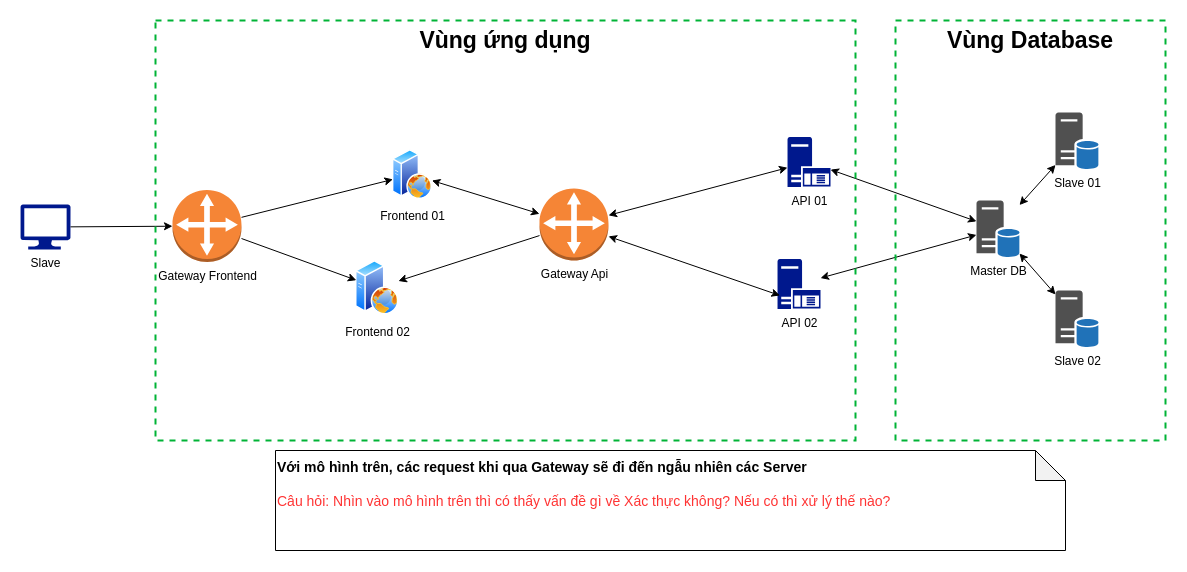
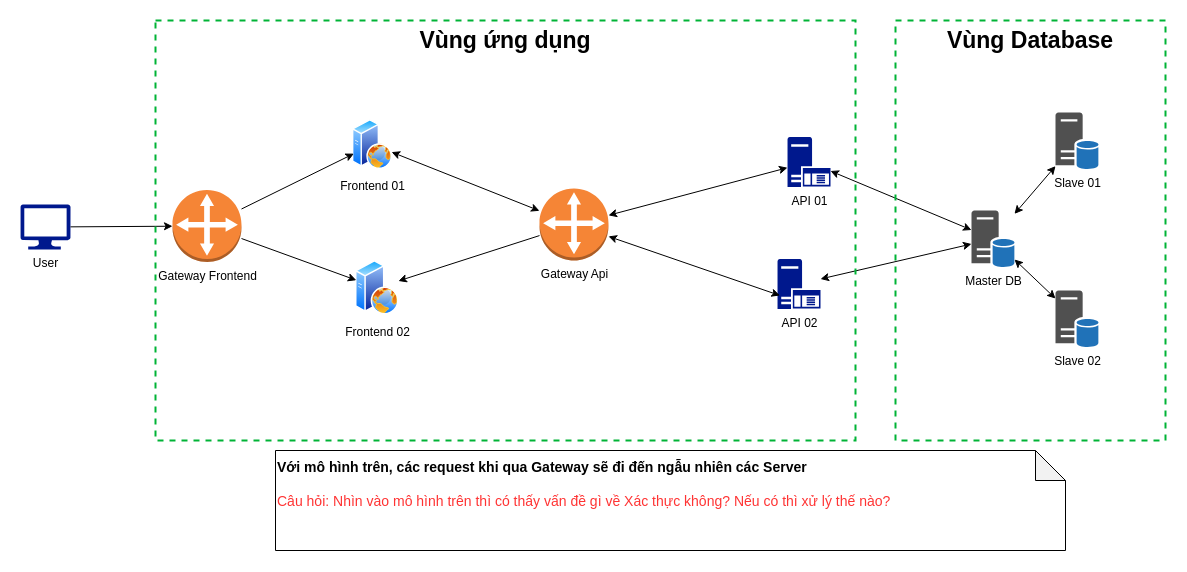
(413, 175) -> (373, 145)
(998, 229) -> (993, 239)
(46, 264) -> (46, 264)
